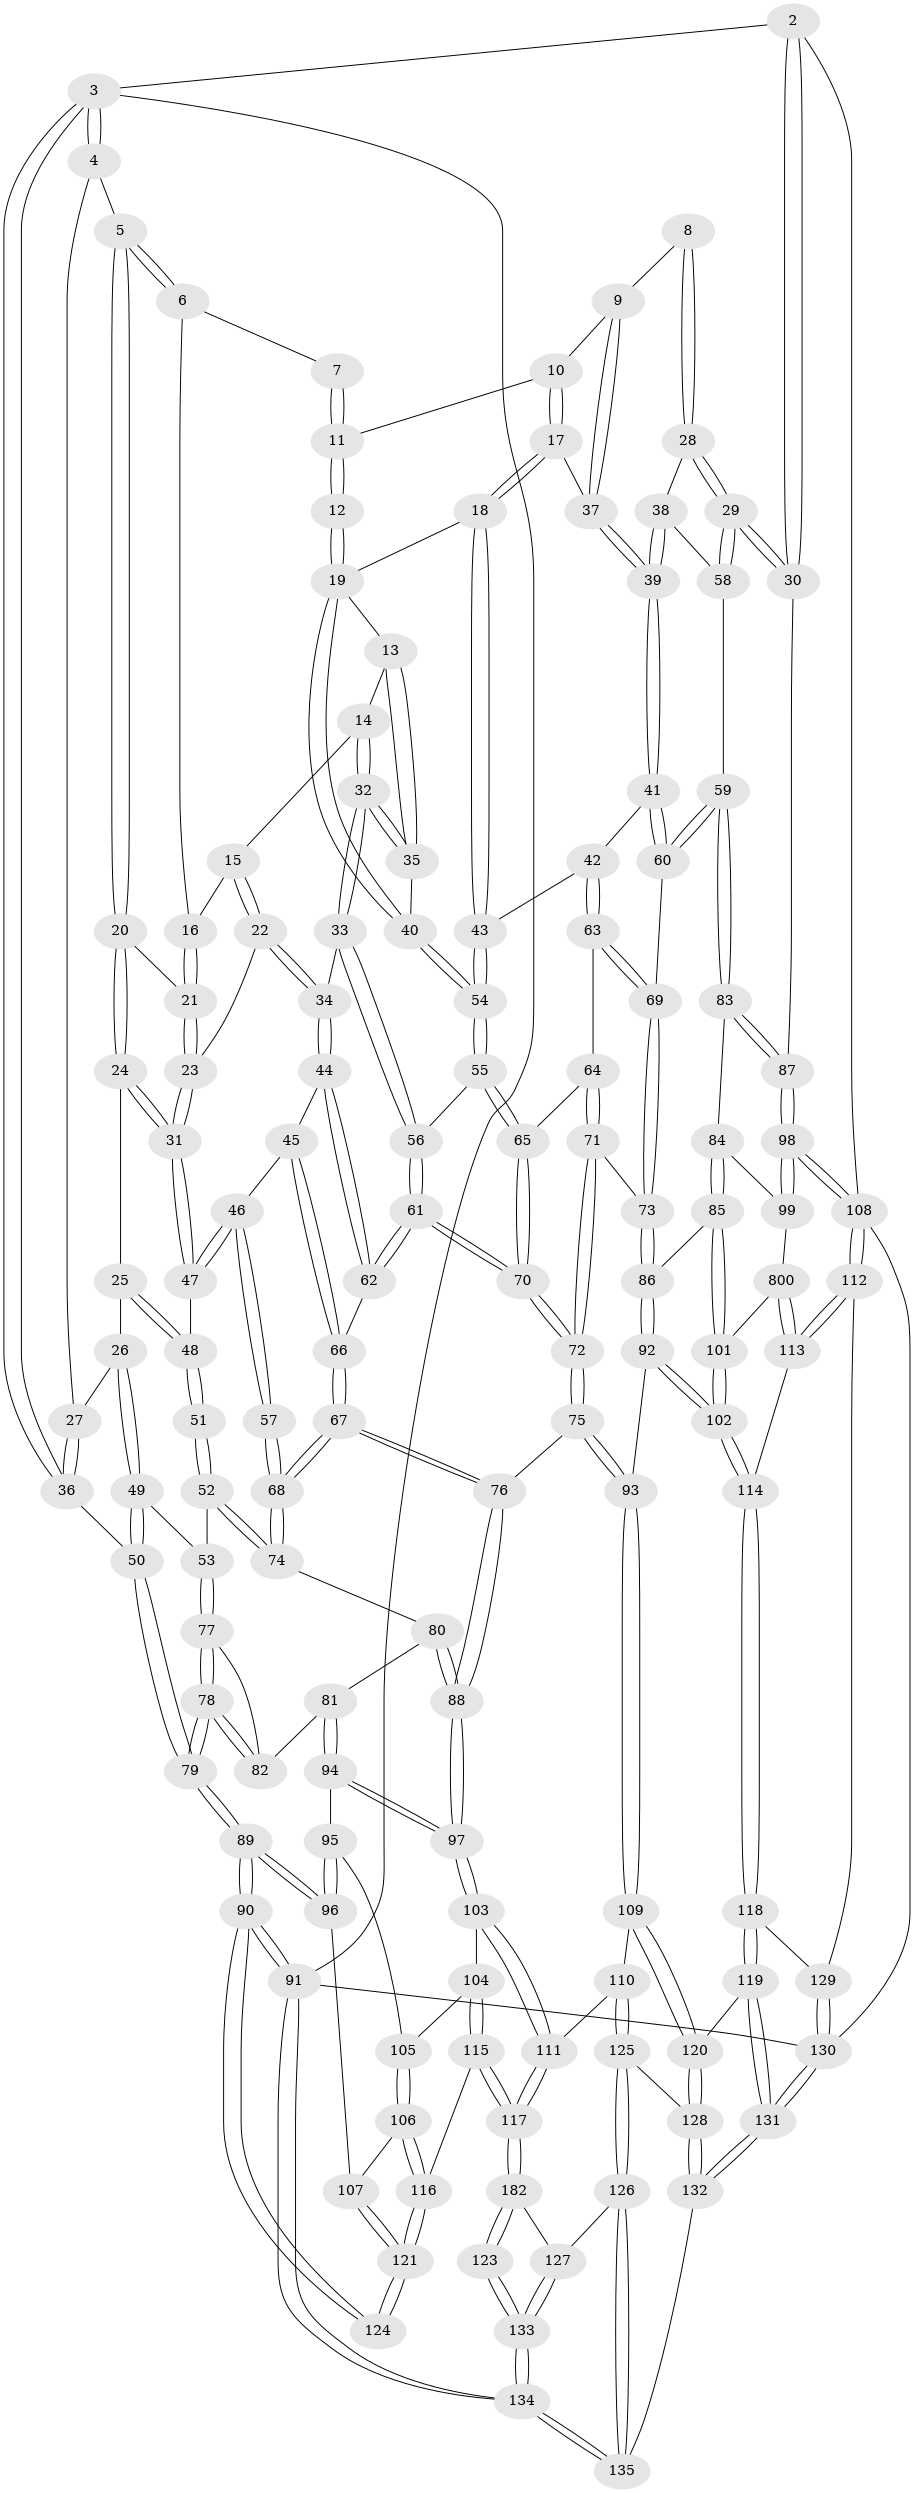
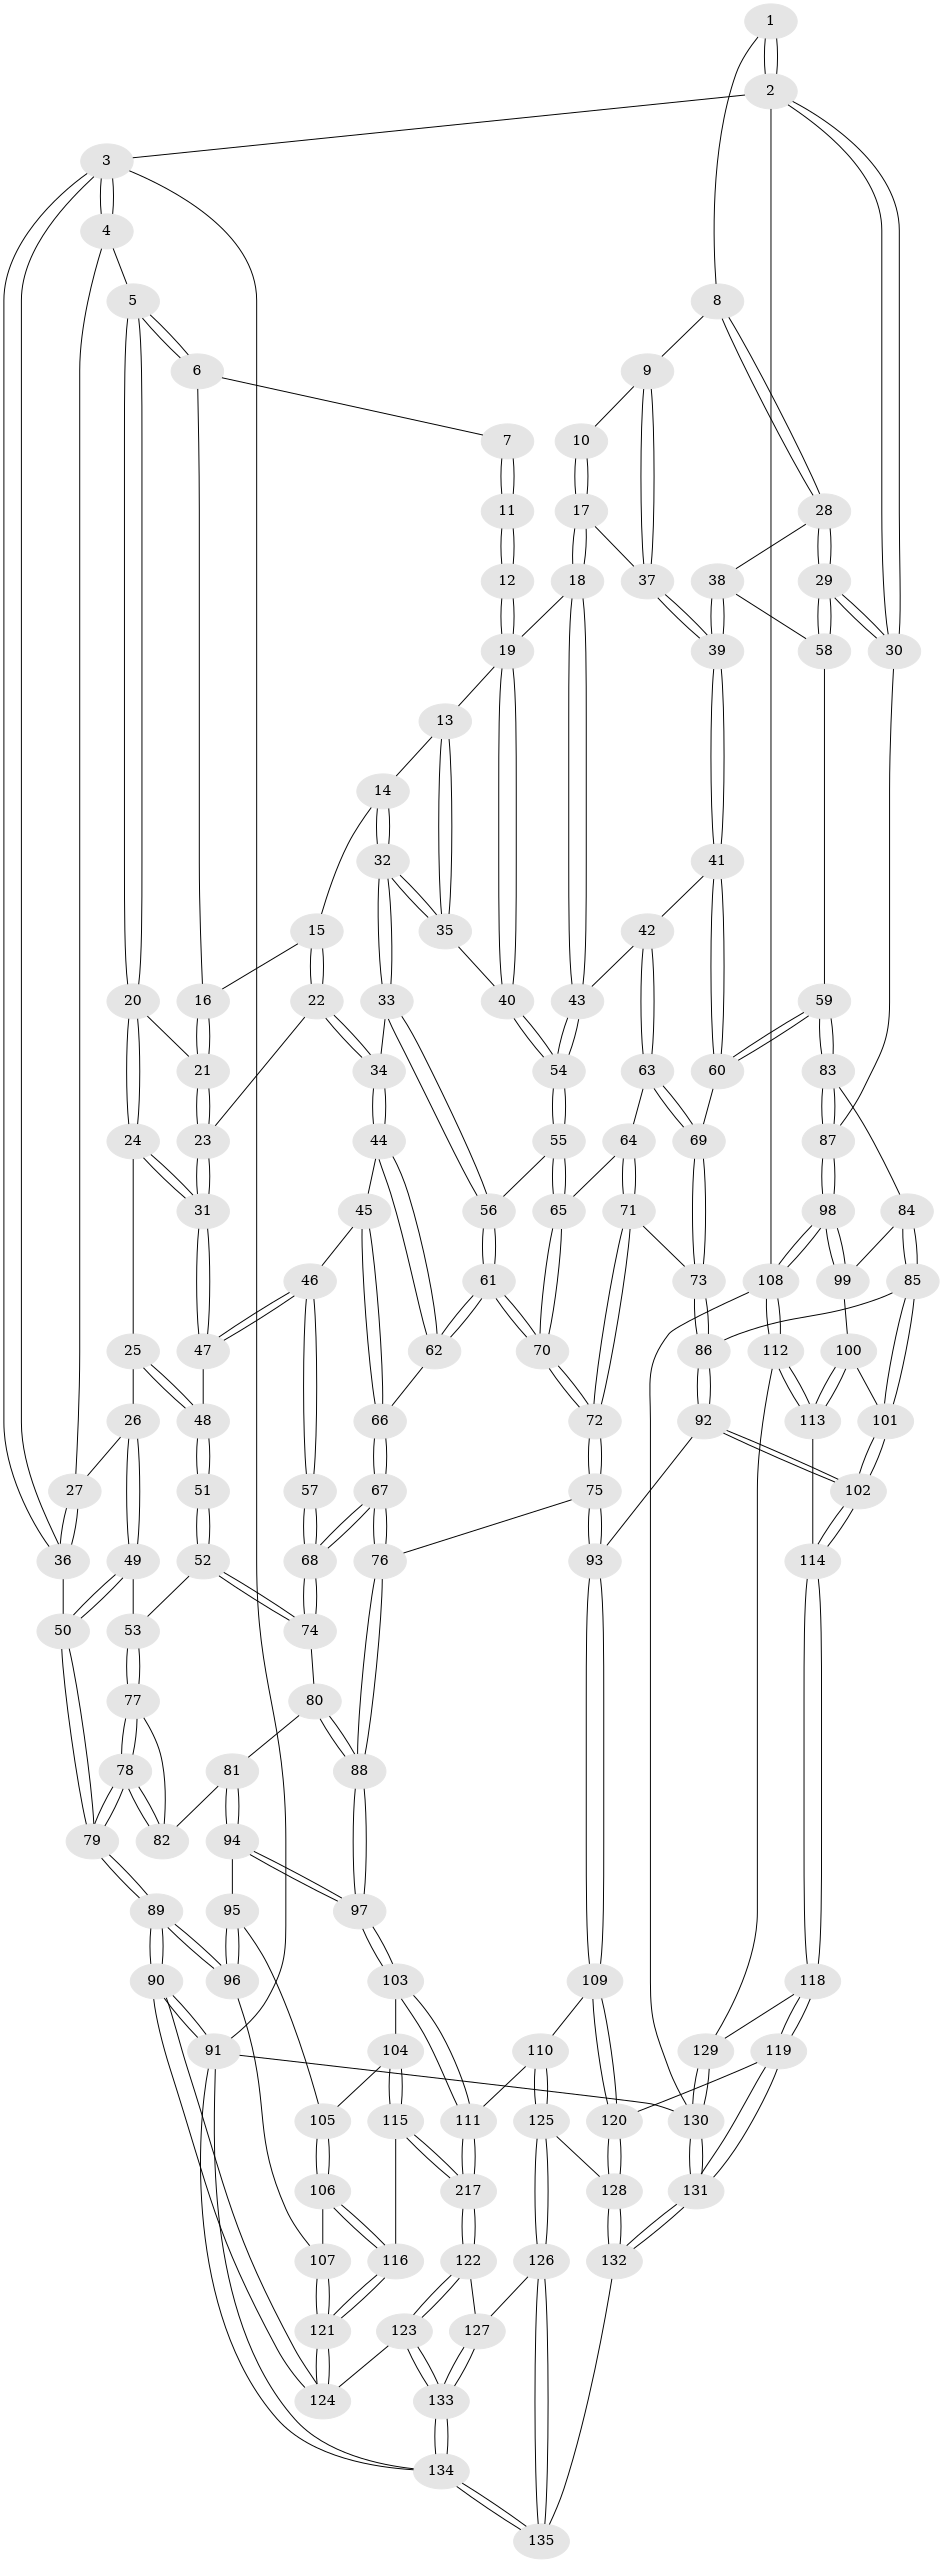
none -> (771, 21)
(447, 406) -> none
(782, 1281) -> (849, 1351)
(514, 2121) -> (469, 2191)
(514, 2191) -> (469, 2261)
none -> (364, 2366)
